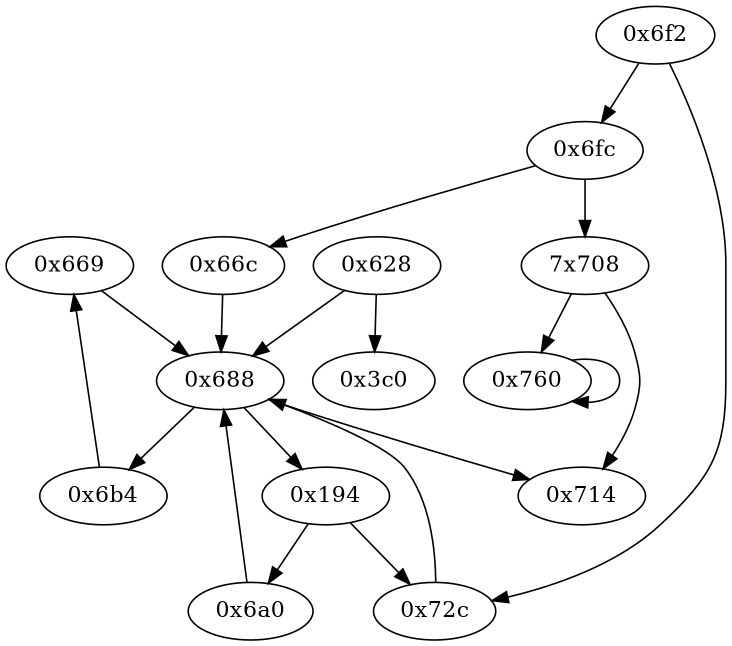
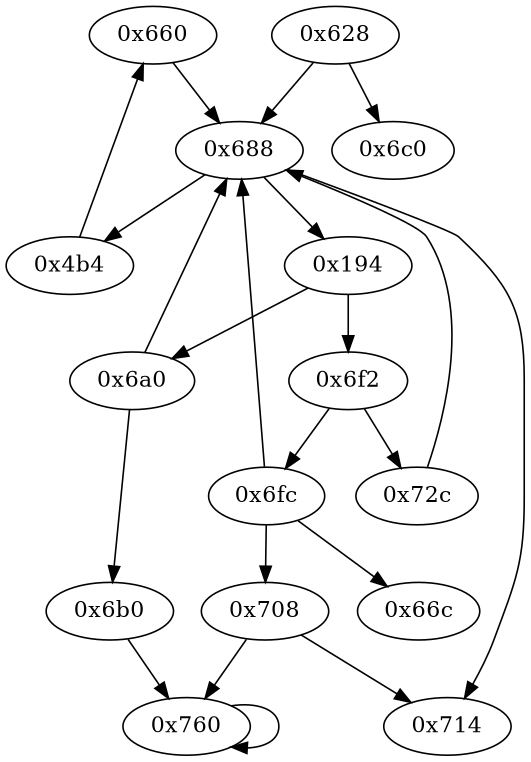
(70, 266) -> (153, 35)
(585, 266) -> (265, 611)
(222, 315) -> (254, 331)
(374, 381) -> (393, 150)
(103, 496) -> (70, 266)
(375, 548) -> (348, 315)
none -> (110, 611)
